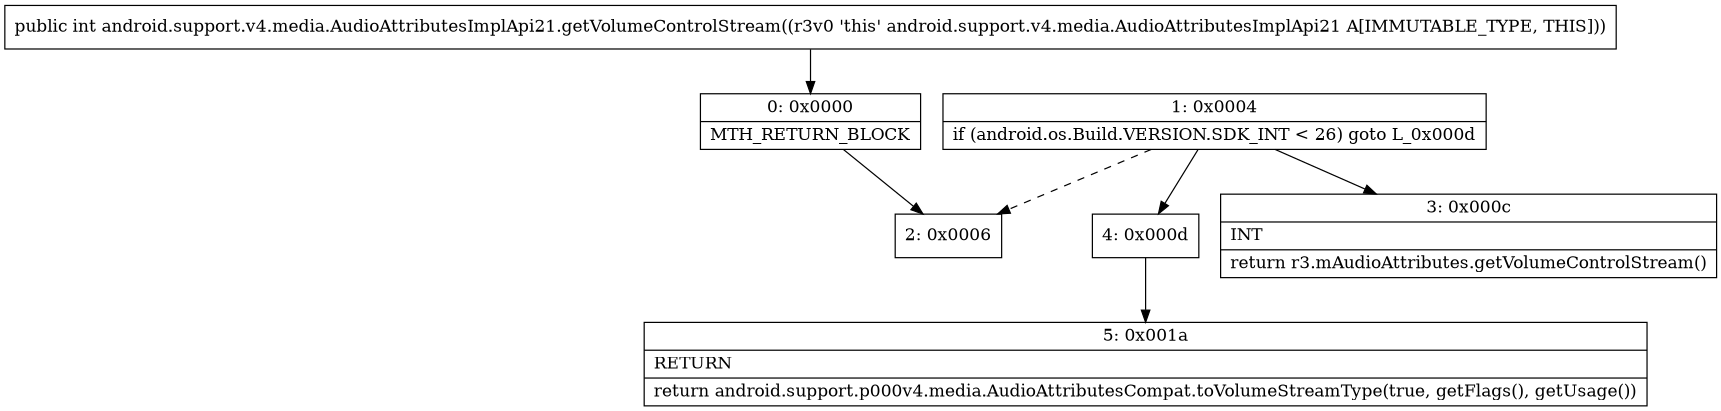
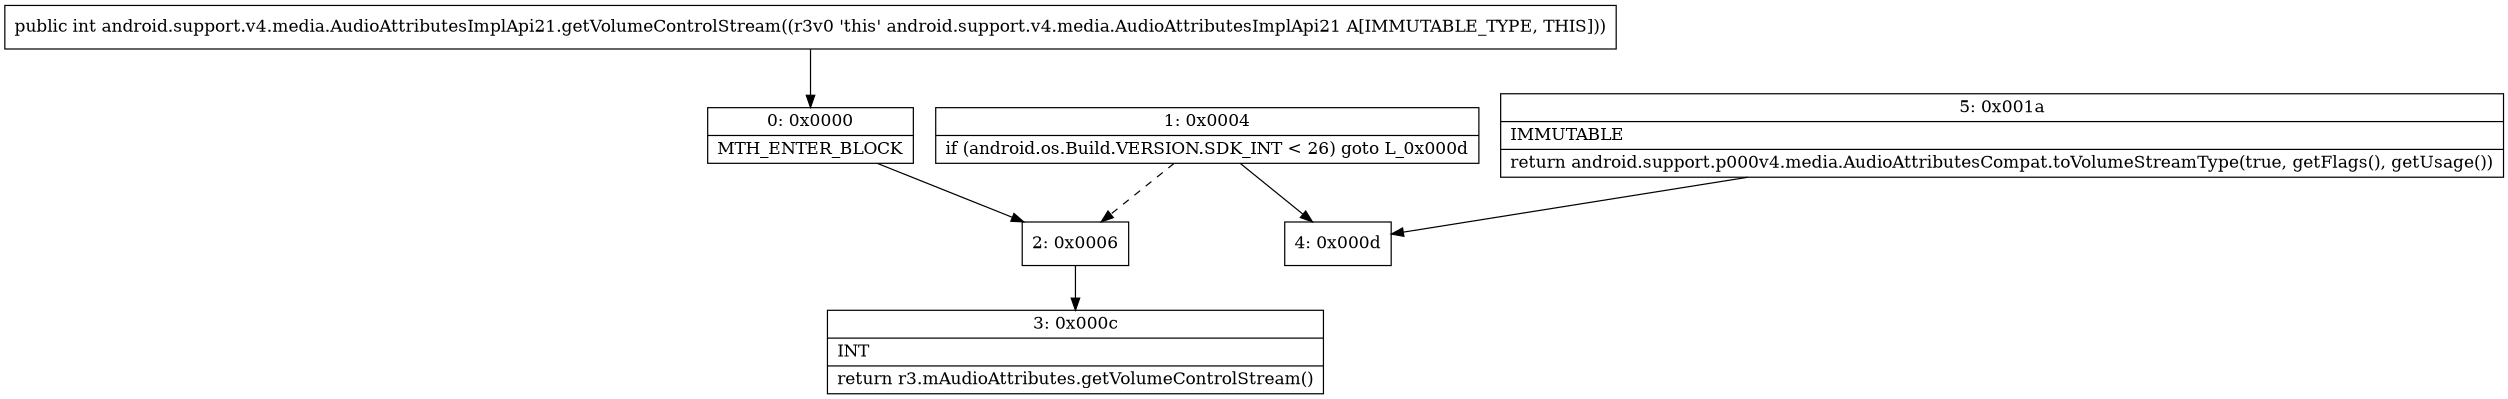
(811, 135) -> (811, 149)
(1320, 169) -> (1075, 282)
(1146, 284) -> (1576, 205)
(693, 364) -> (1567, 135)
